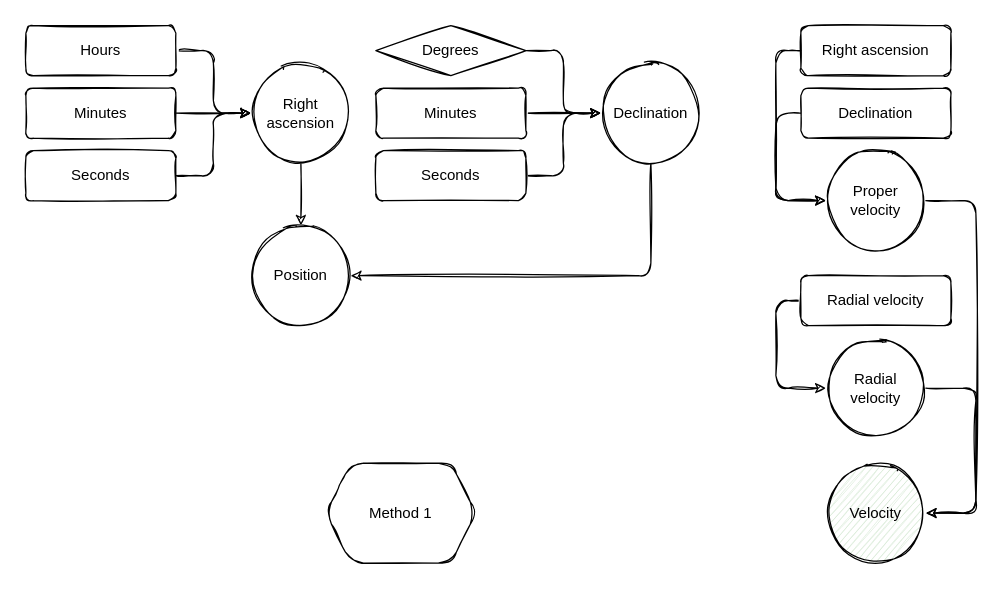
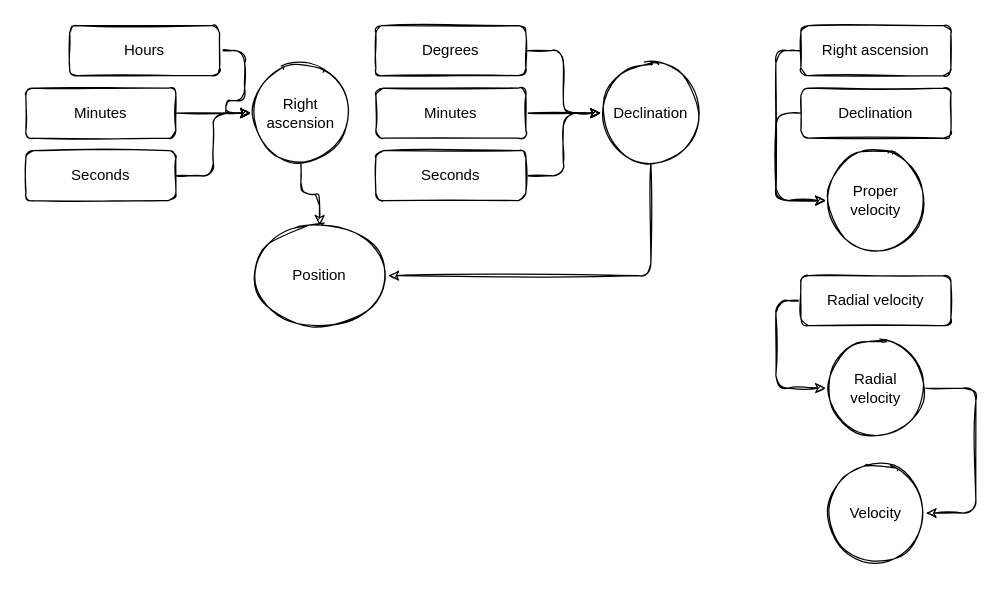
(101, 51) -> (144, 51)
(451, 51) -> (451, 51)
(301, 276) -> (319, 276)
(976, 277) -> none
(401, 513) -> none
(876, 513) -> (876, 513)
